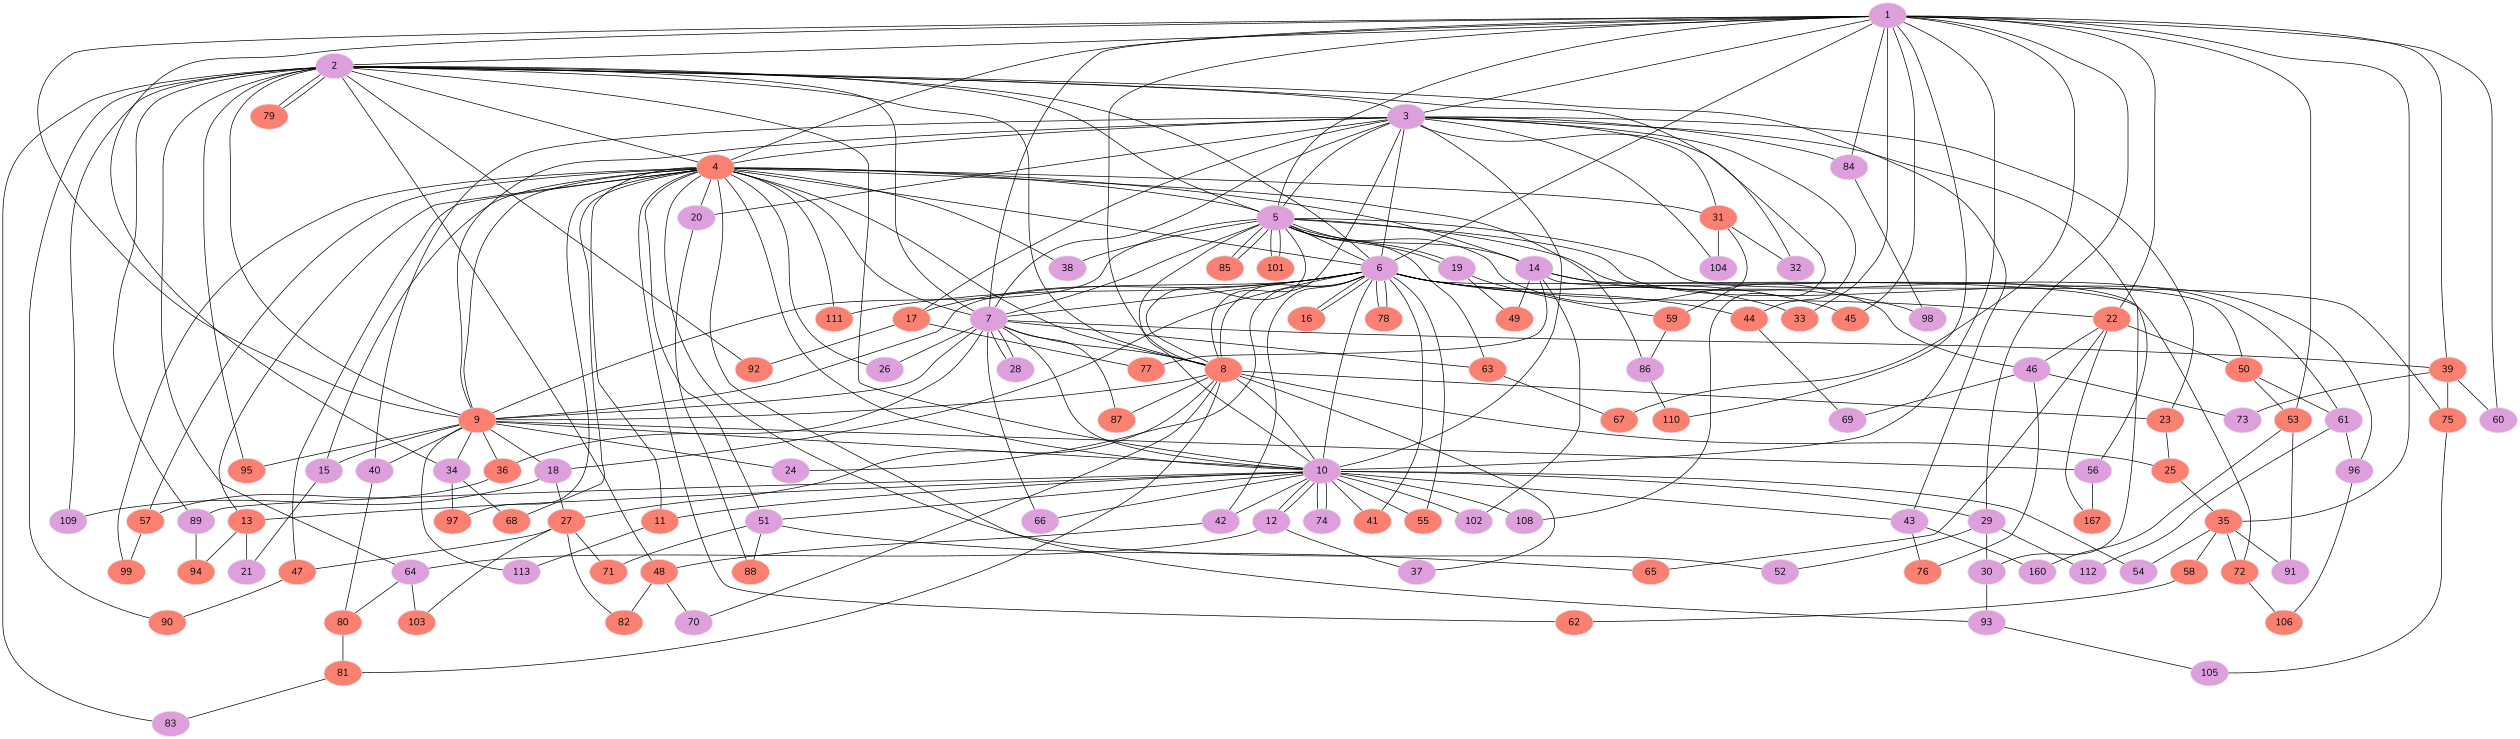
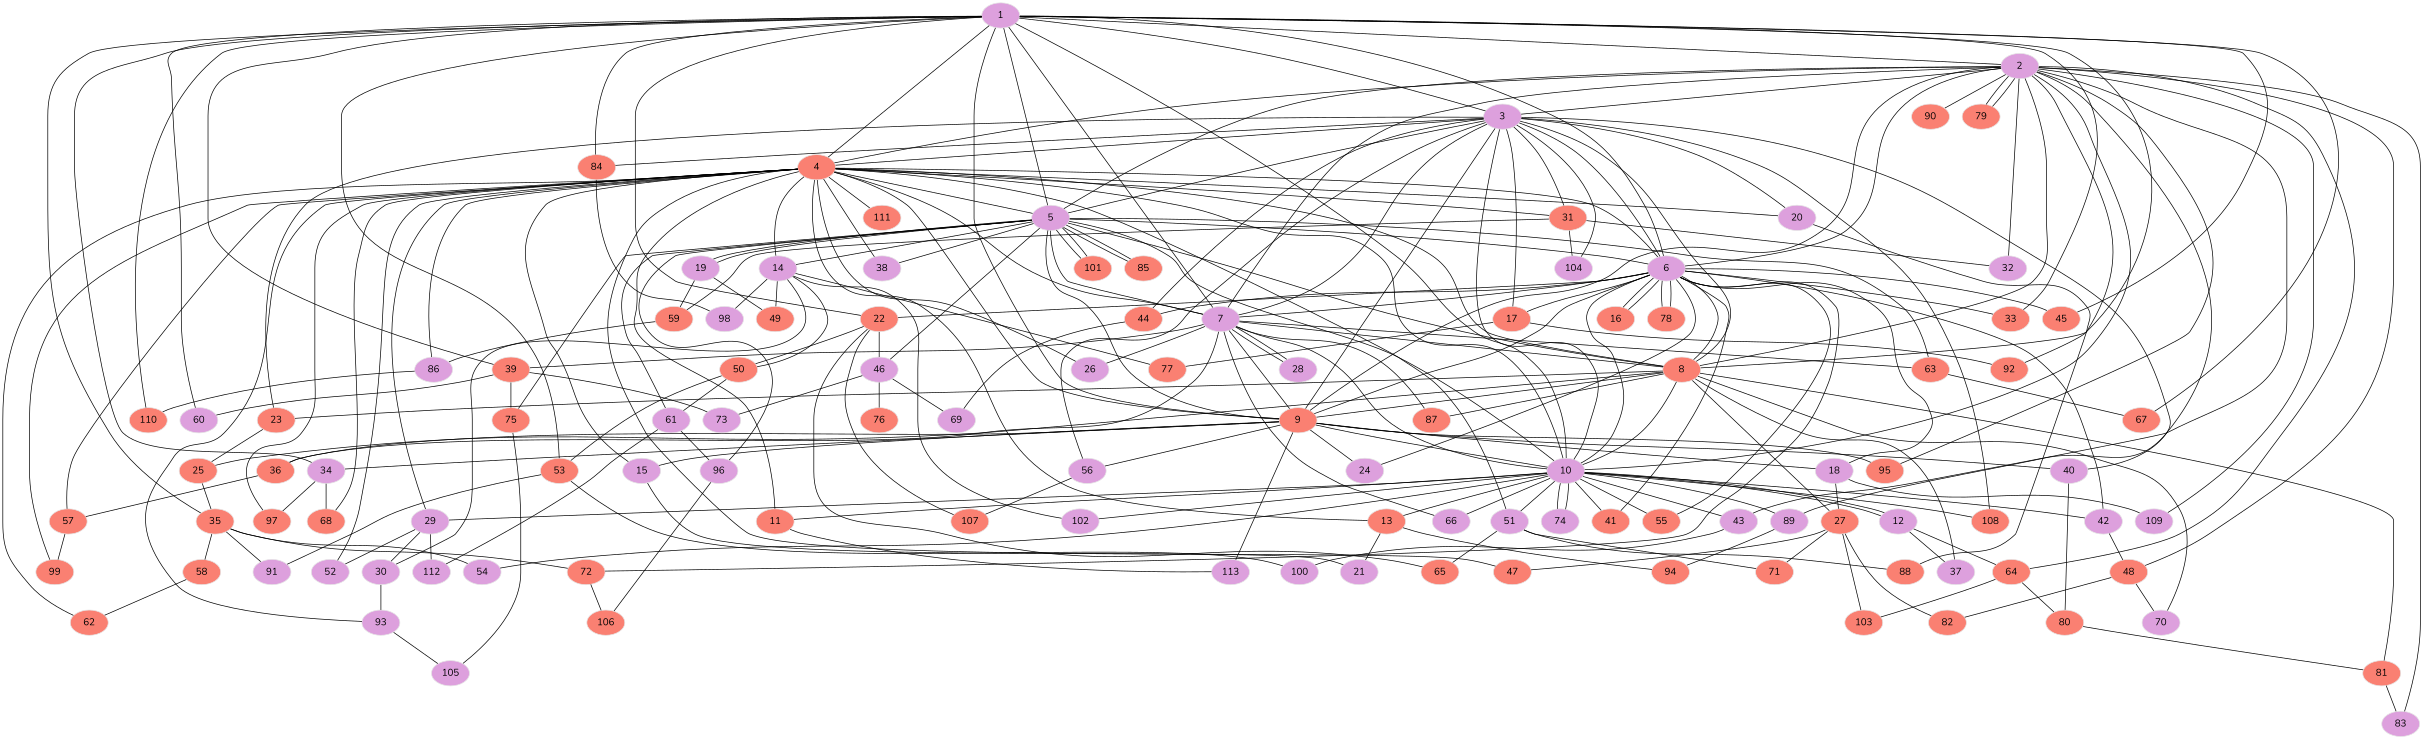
(1849, 167) -> (597, 167)
(2123, 205) -> (444, 205)
(1106, 291) -> none
(1524, 521) -> (1990, 521)
(2092, 521) -> (970, 521)
(1917, 550) -> none
(410, 572) -> (2011, 572)
(2037, 572) -> (1299, 572)
(234, 599) -> none
